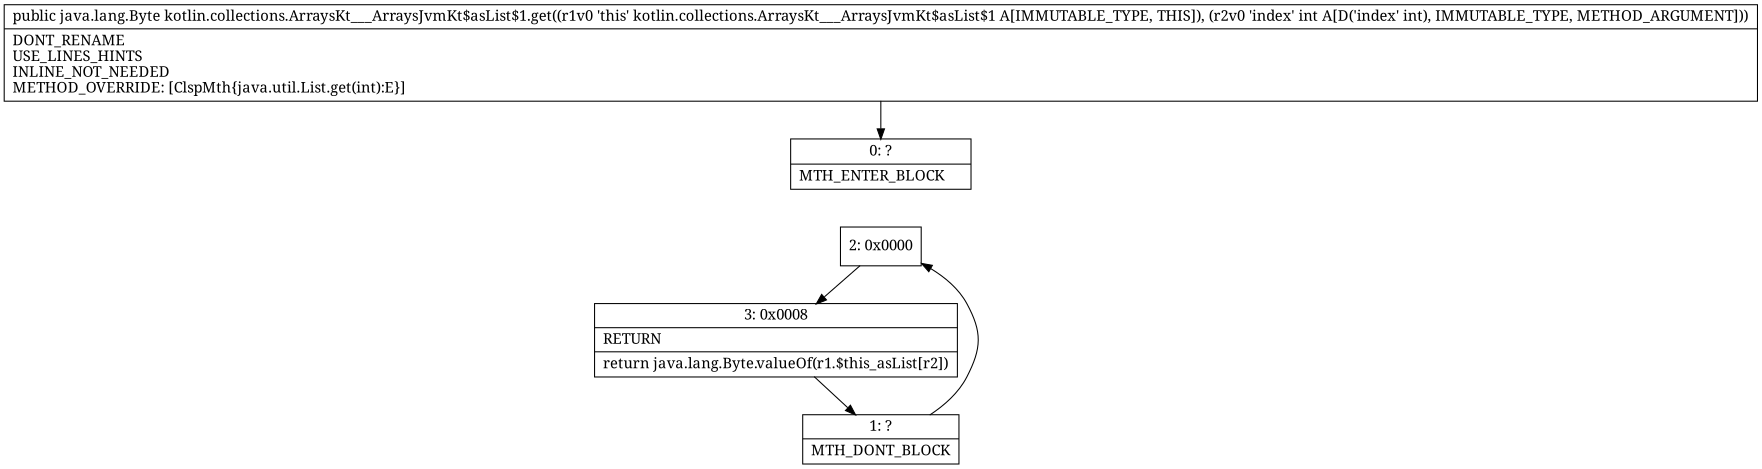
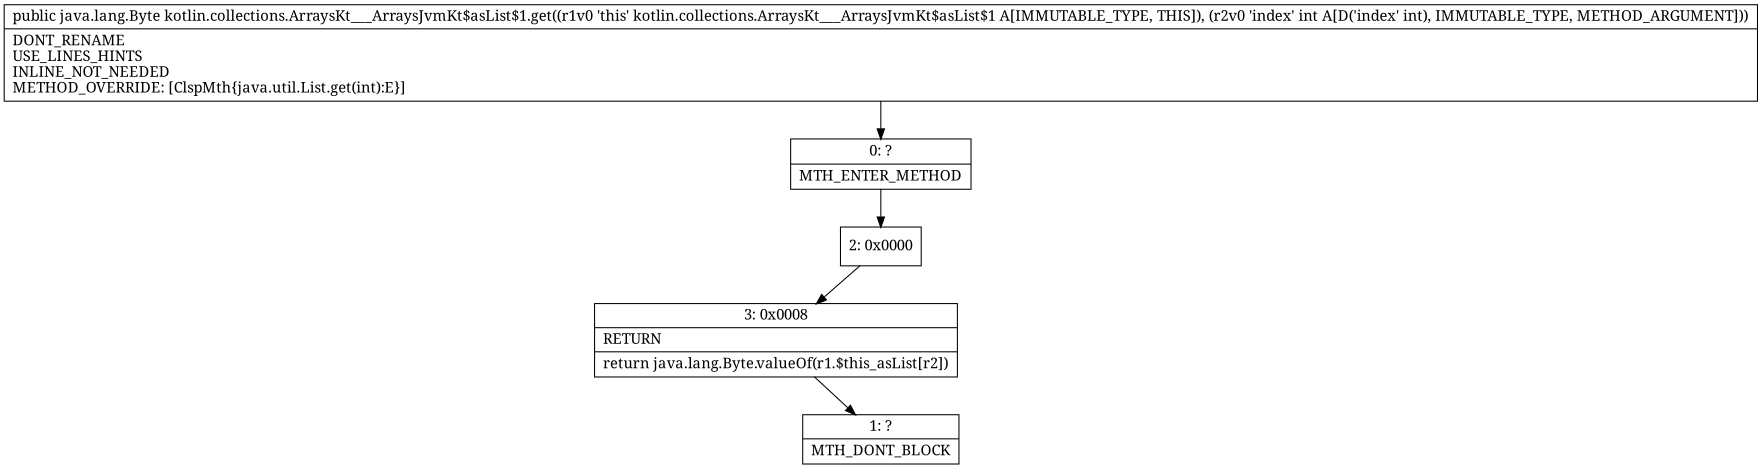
(872, 176) -> (881, 176)
(978, 342) -> (881, 203)
